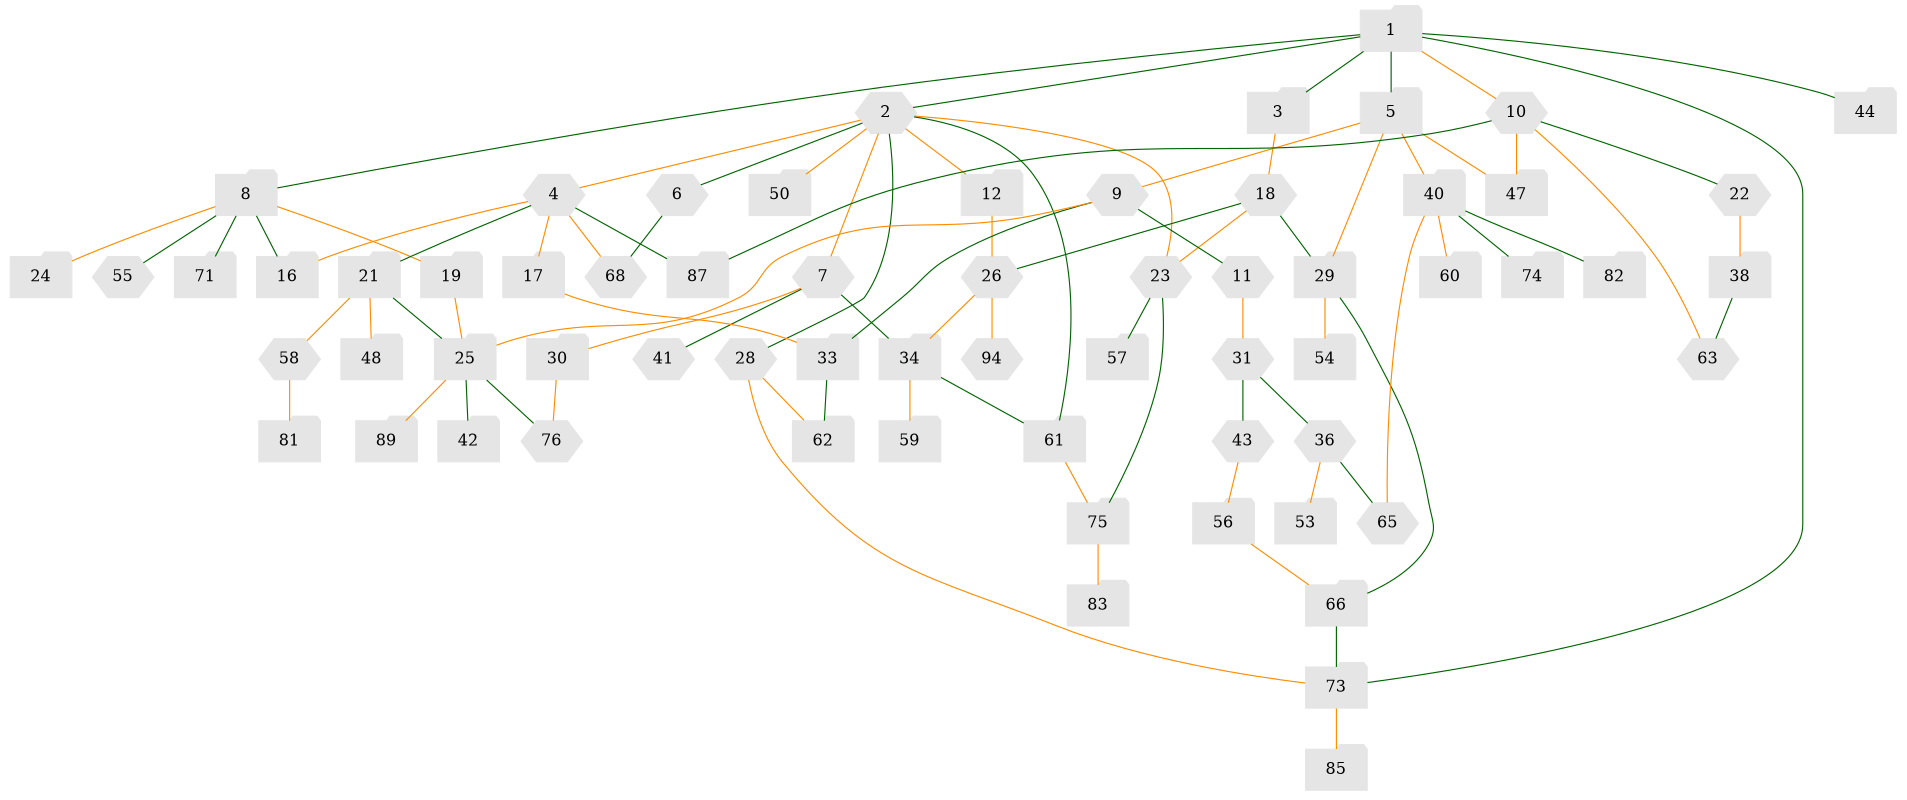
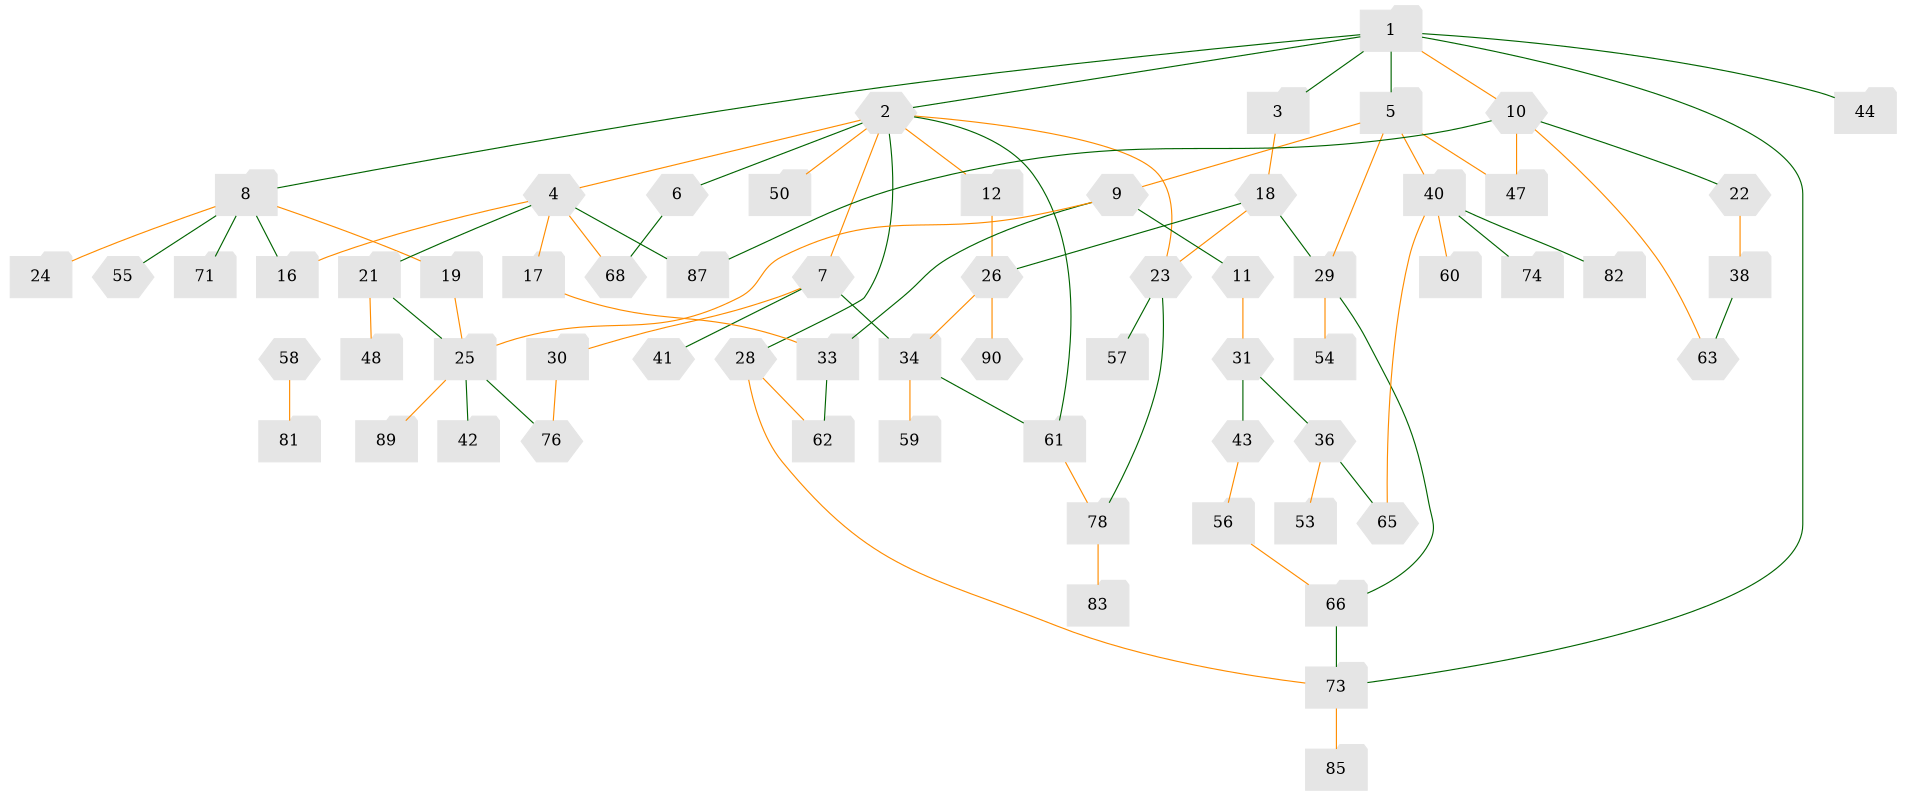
(328, 319) -> none
(992, 359) -> (992, 359)
(1098, 523) -> (1098, 523)
